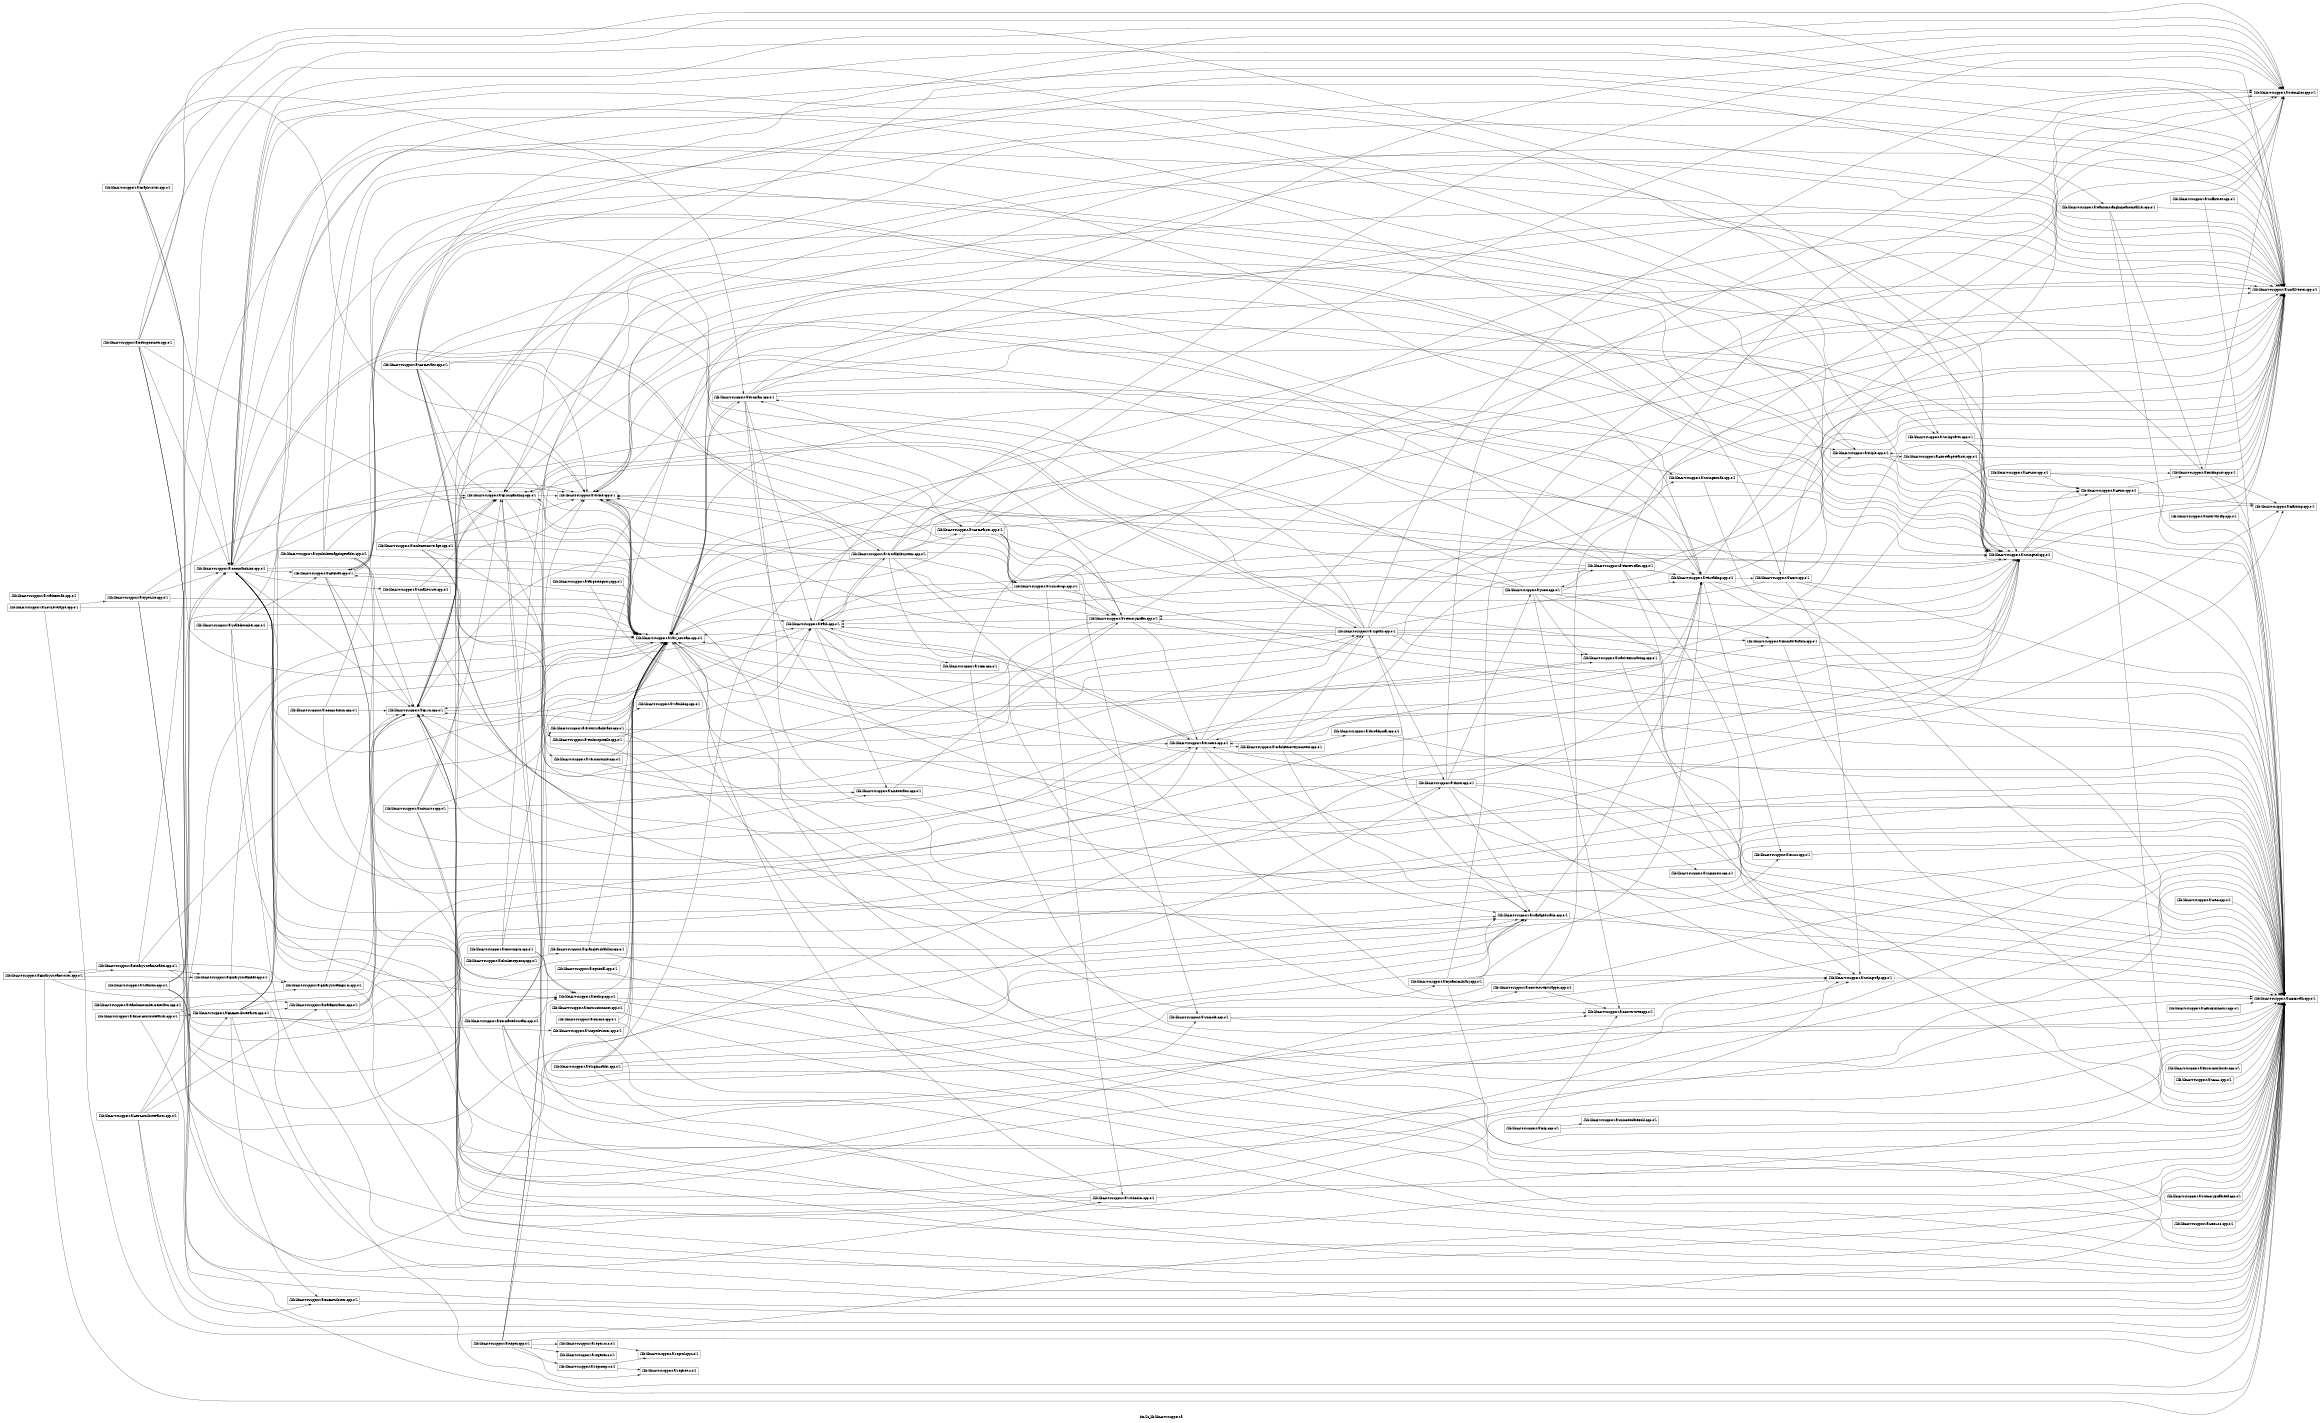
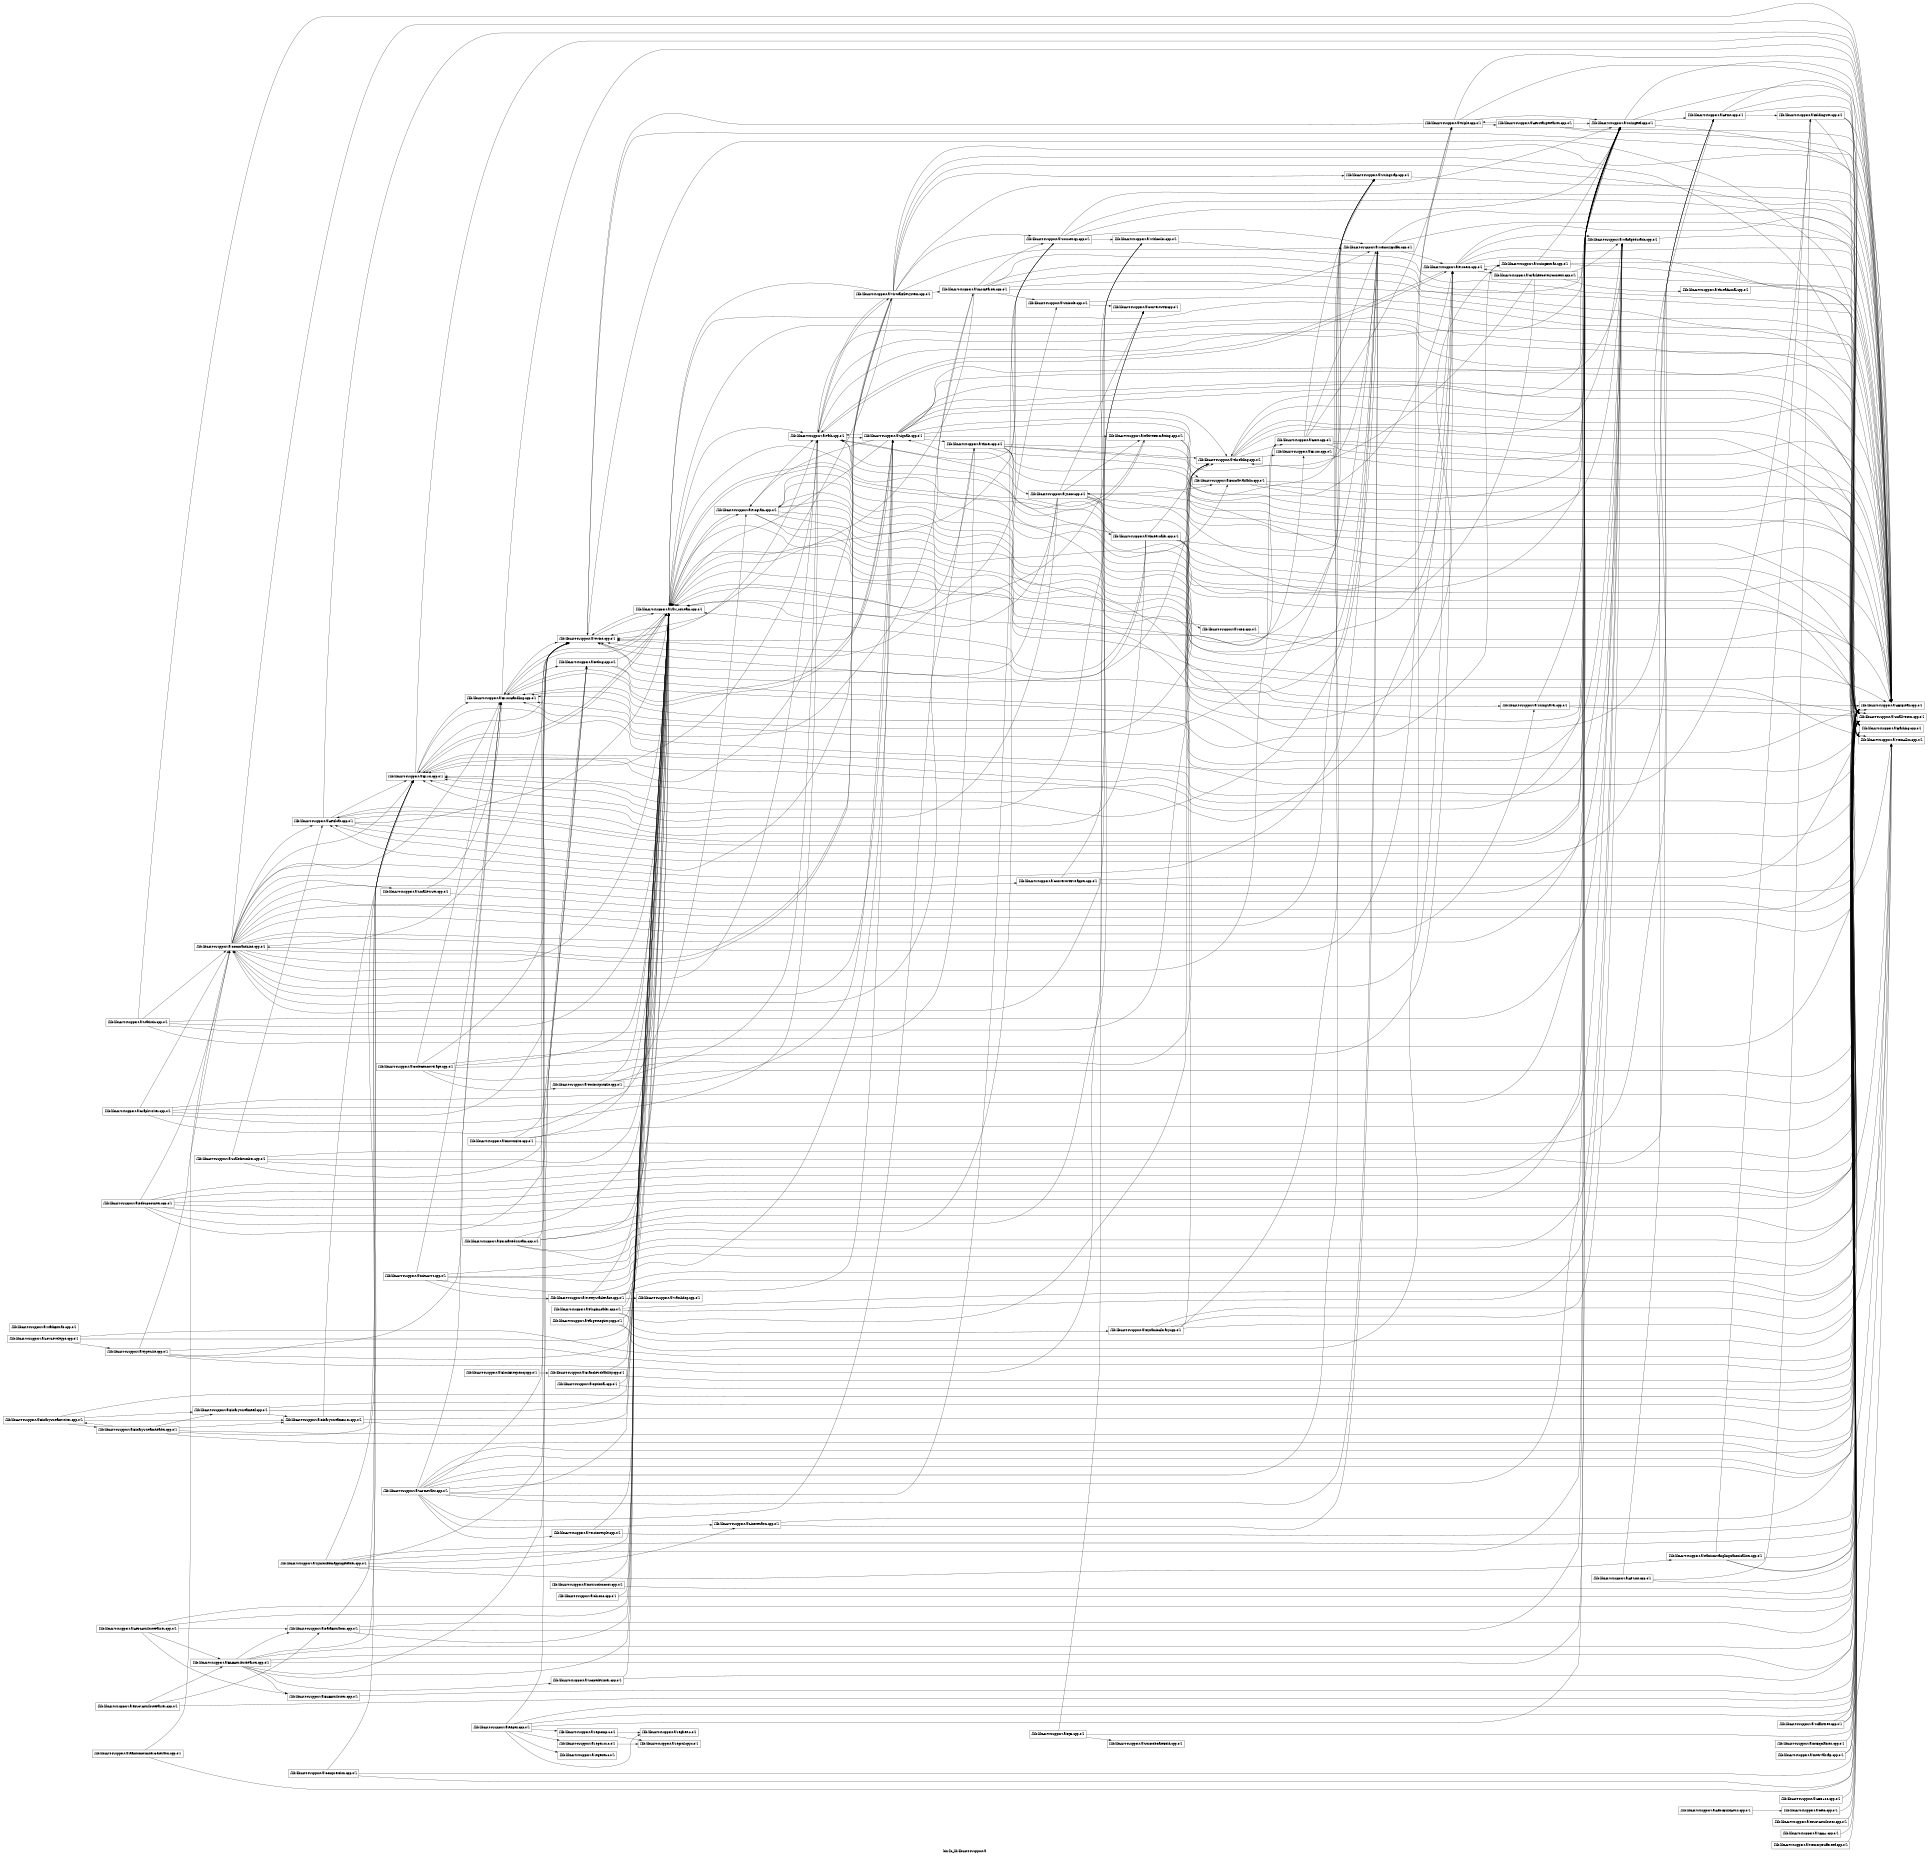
(1219, 692) -> (1006, 558)
(848, 703) -> (852, 438)
(1702, 874) -> none
(2243, 1004) -> (1766, 1811)
none -> (1811, 1744)
